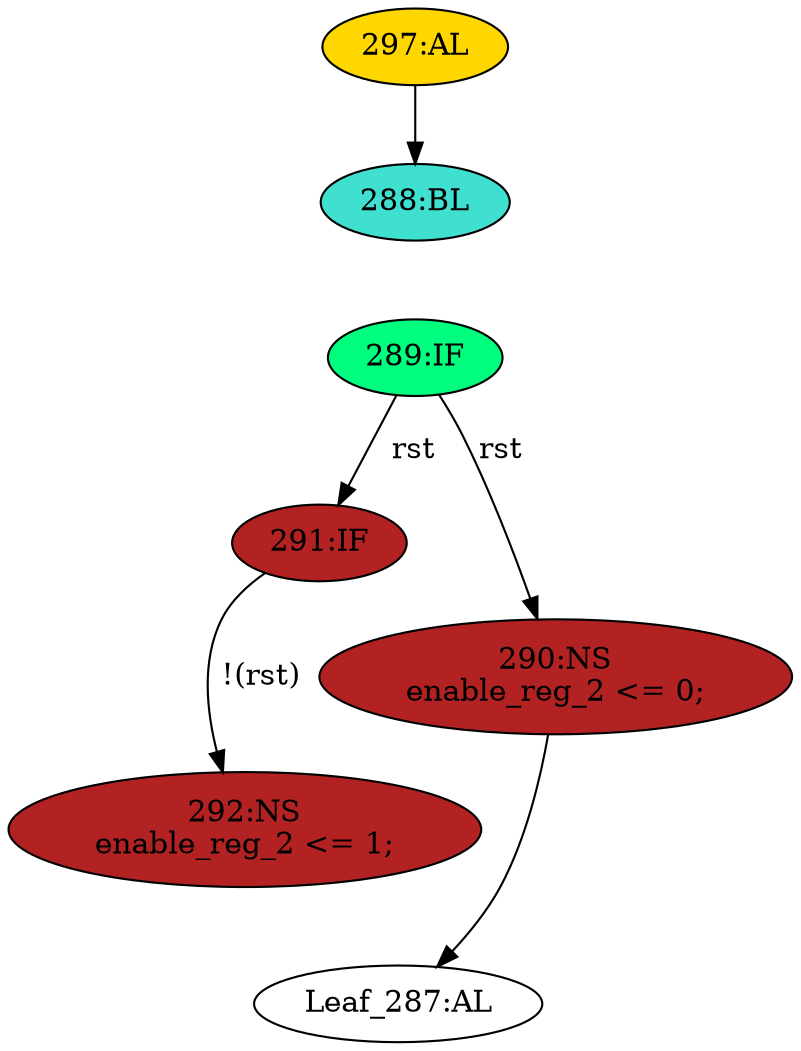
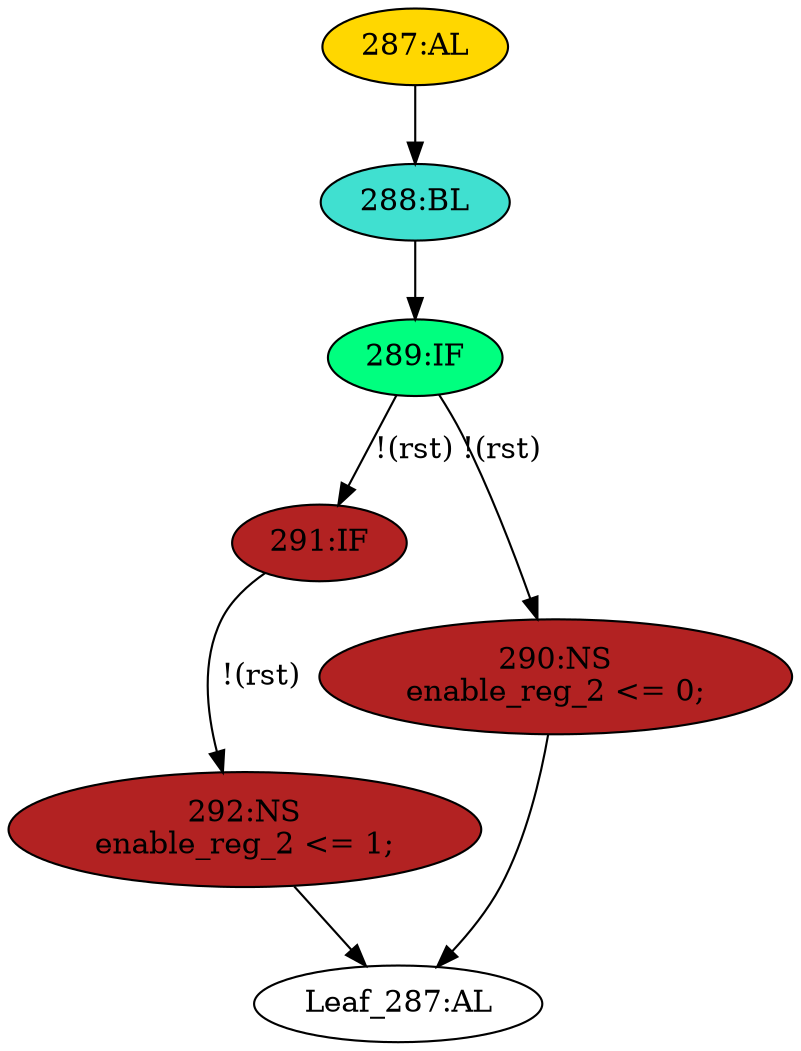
(415, 47) -> (415, 47)
none -> (415, 269)
(414, 450) -> (414, 450)
(501, 450) -> (501, 450)
none -> (323, 918)
